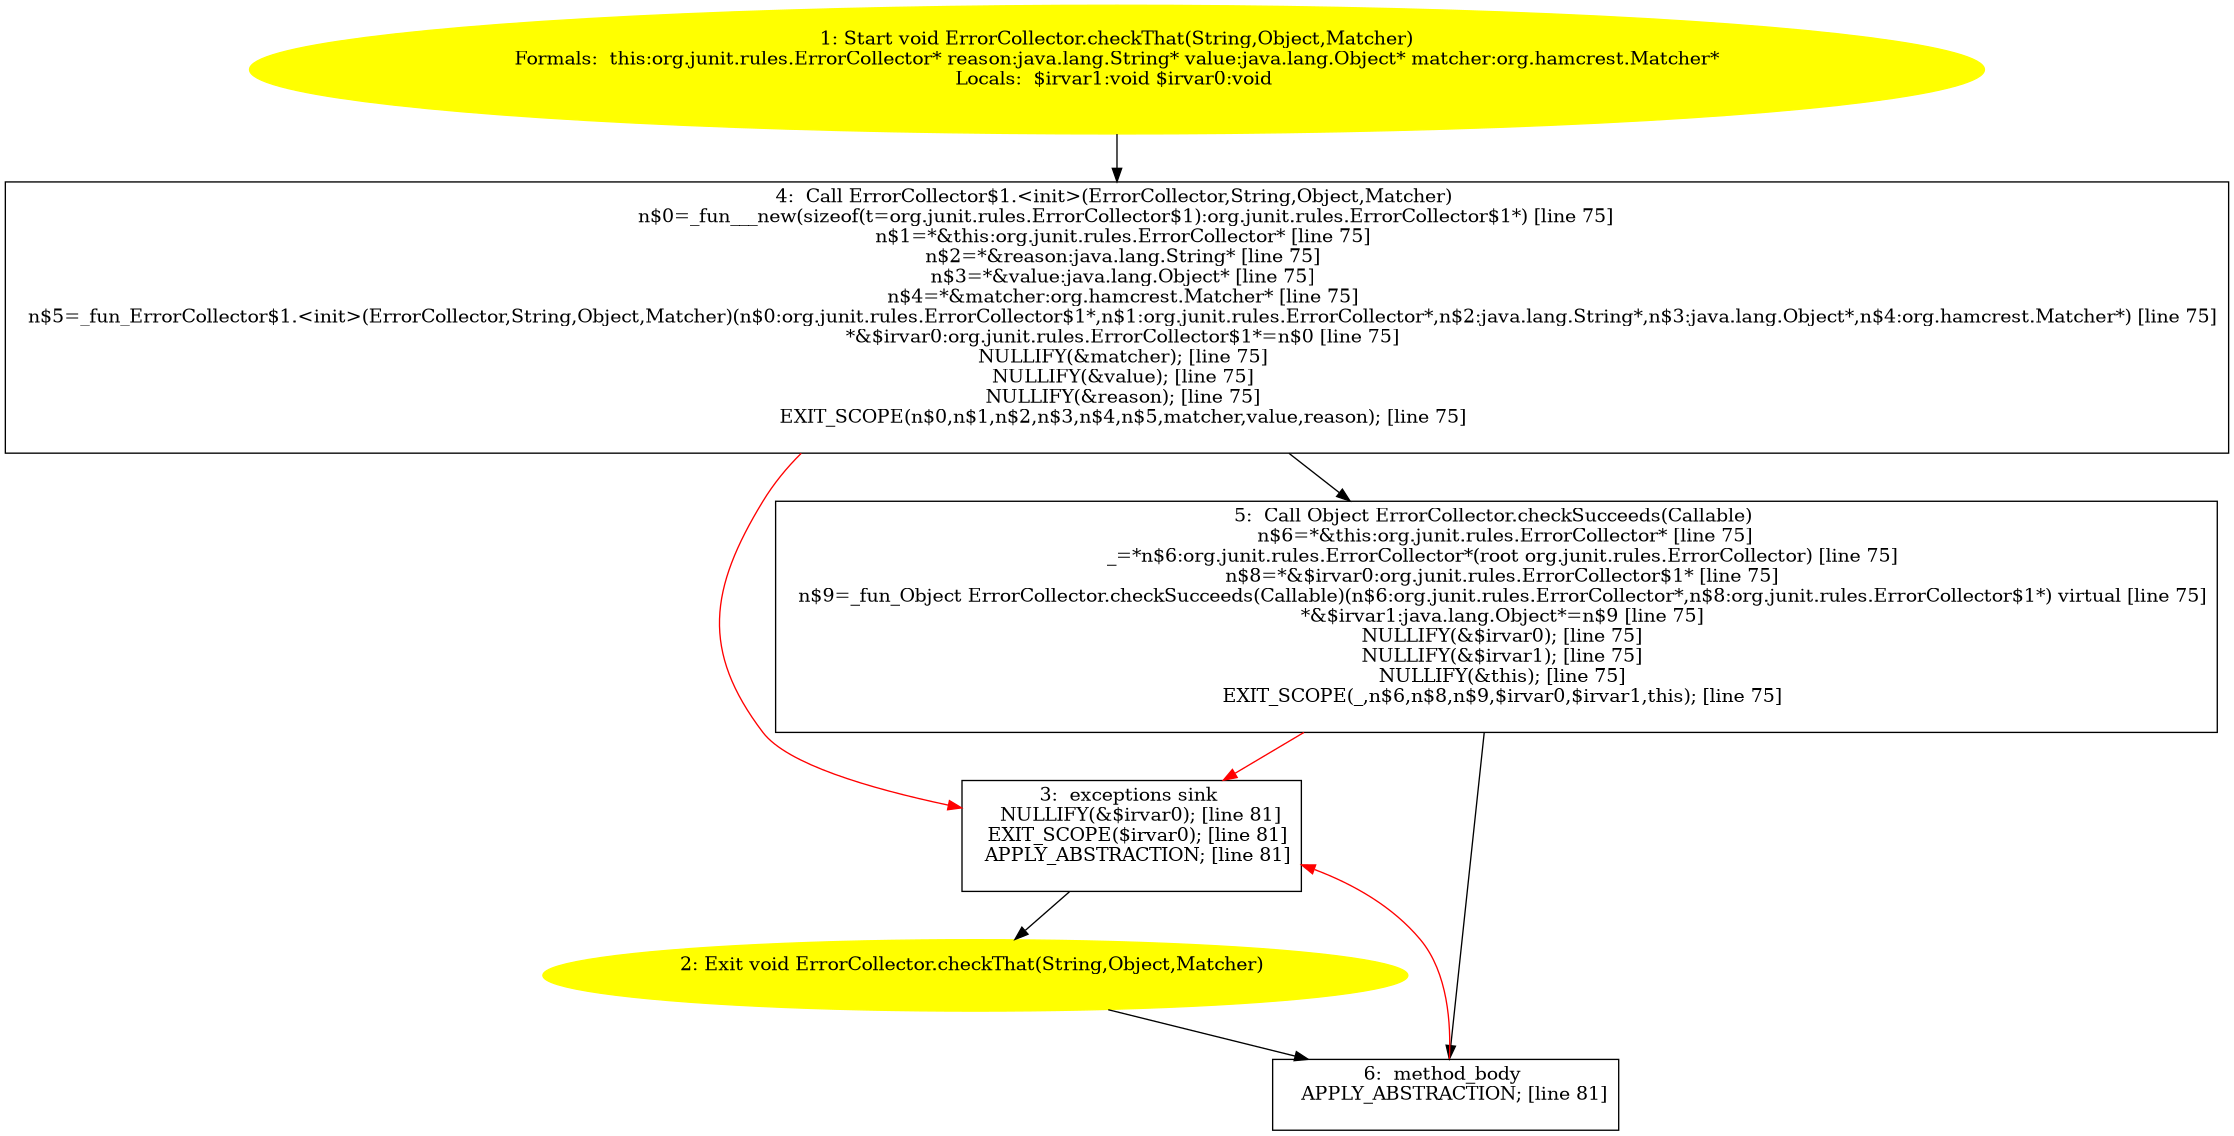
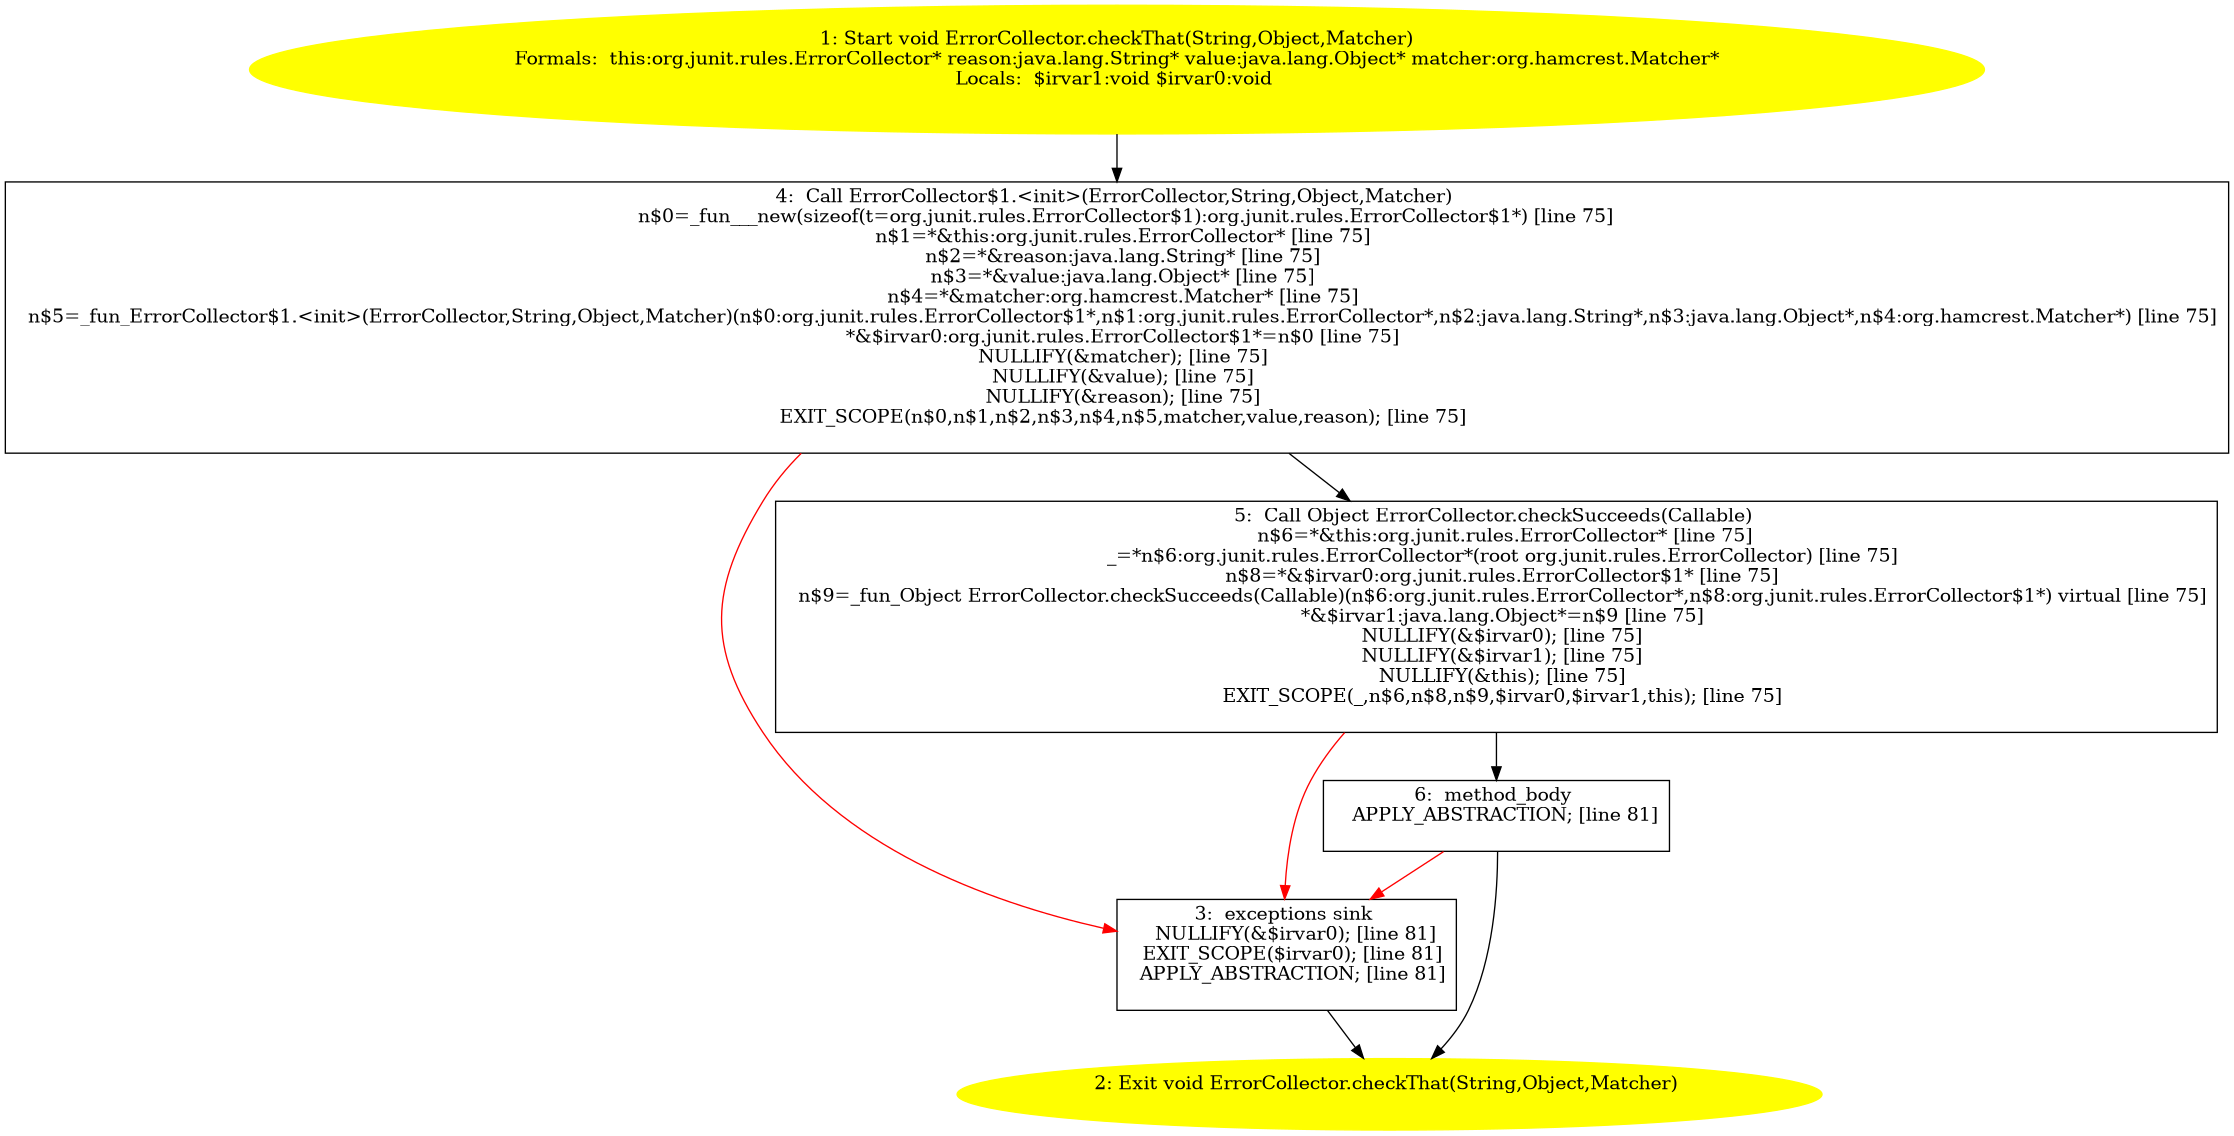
(1202, 1033) -> (1487, 956)
